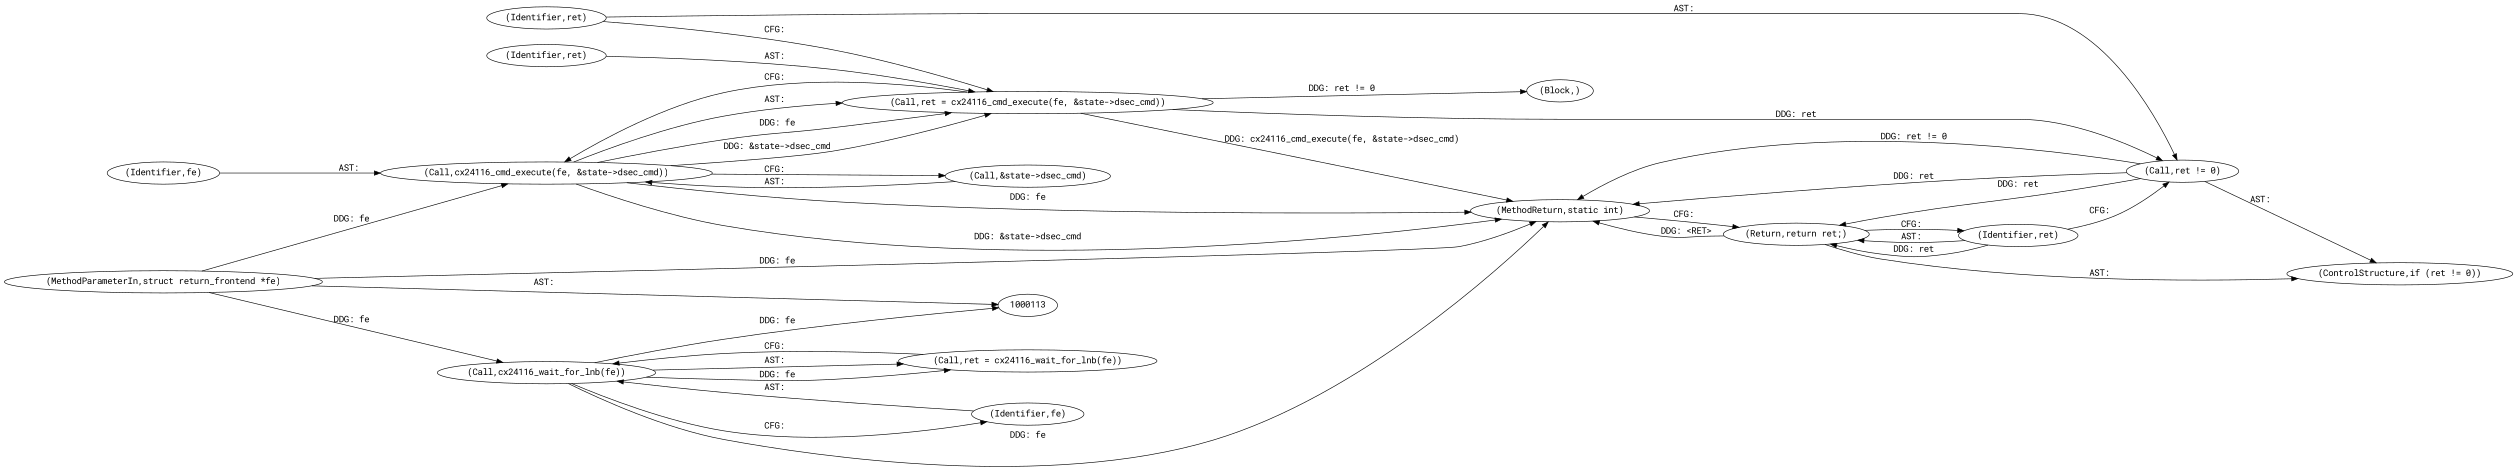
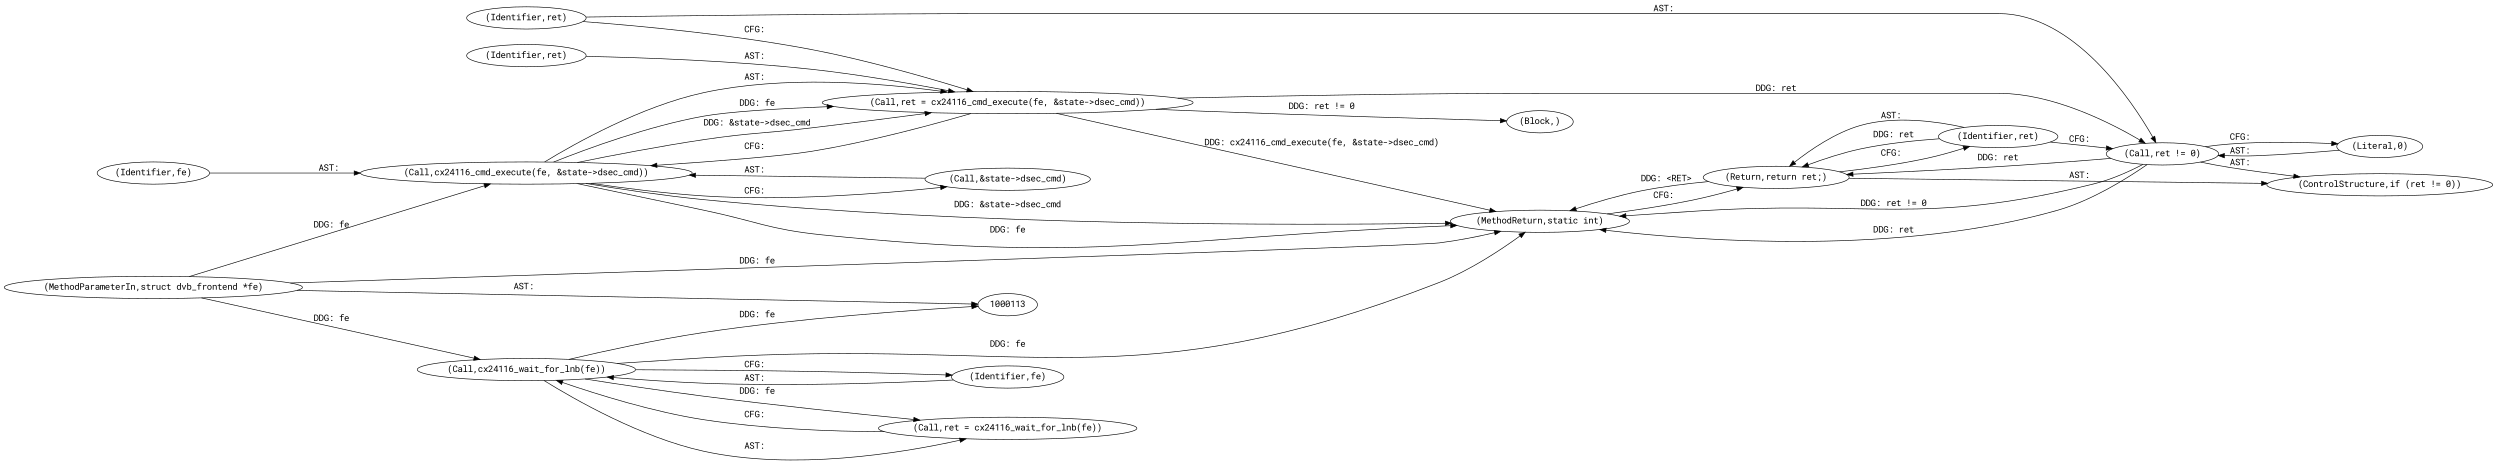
none -> (2380, 146)
(163, 282) -> (153, 287)
